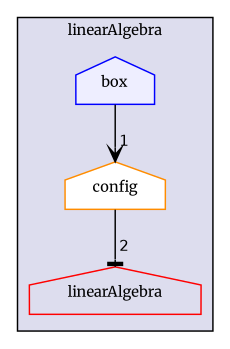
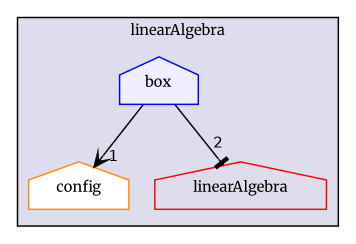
(115, 234) -> (197, 132)
